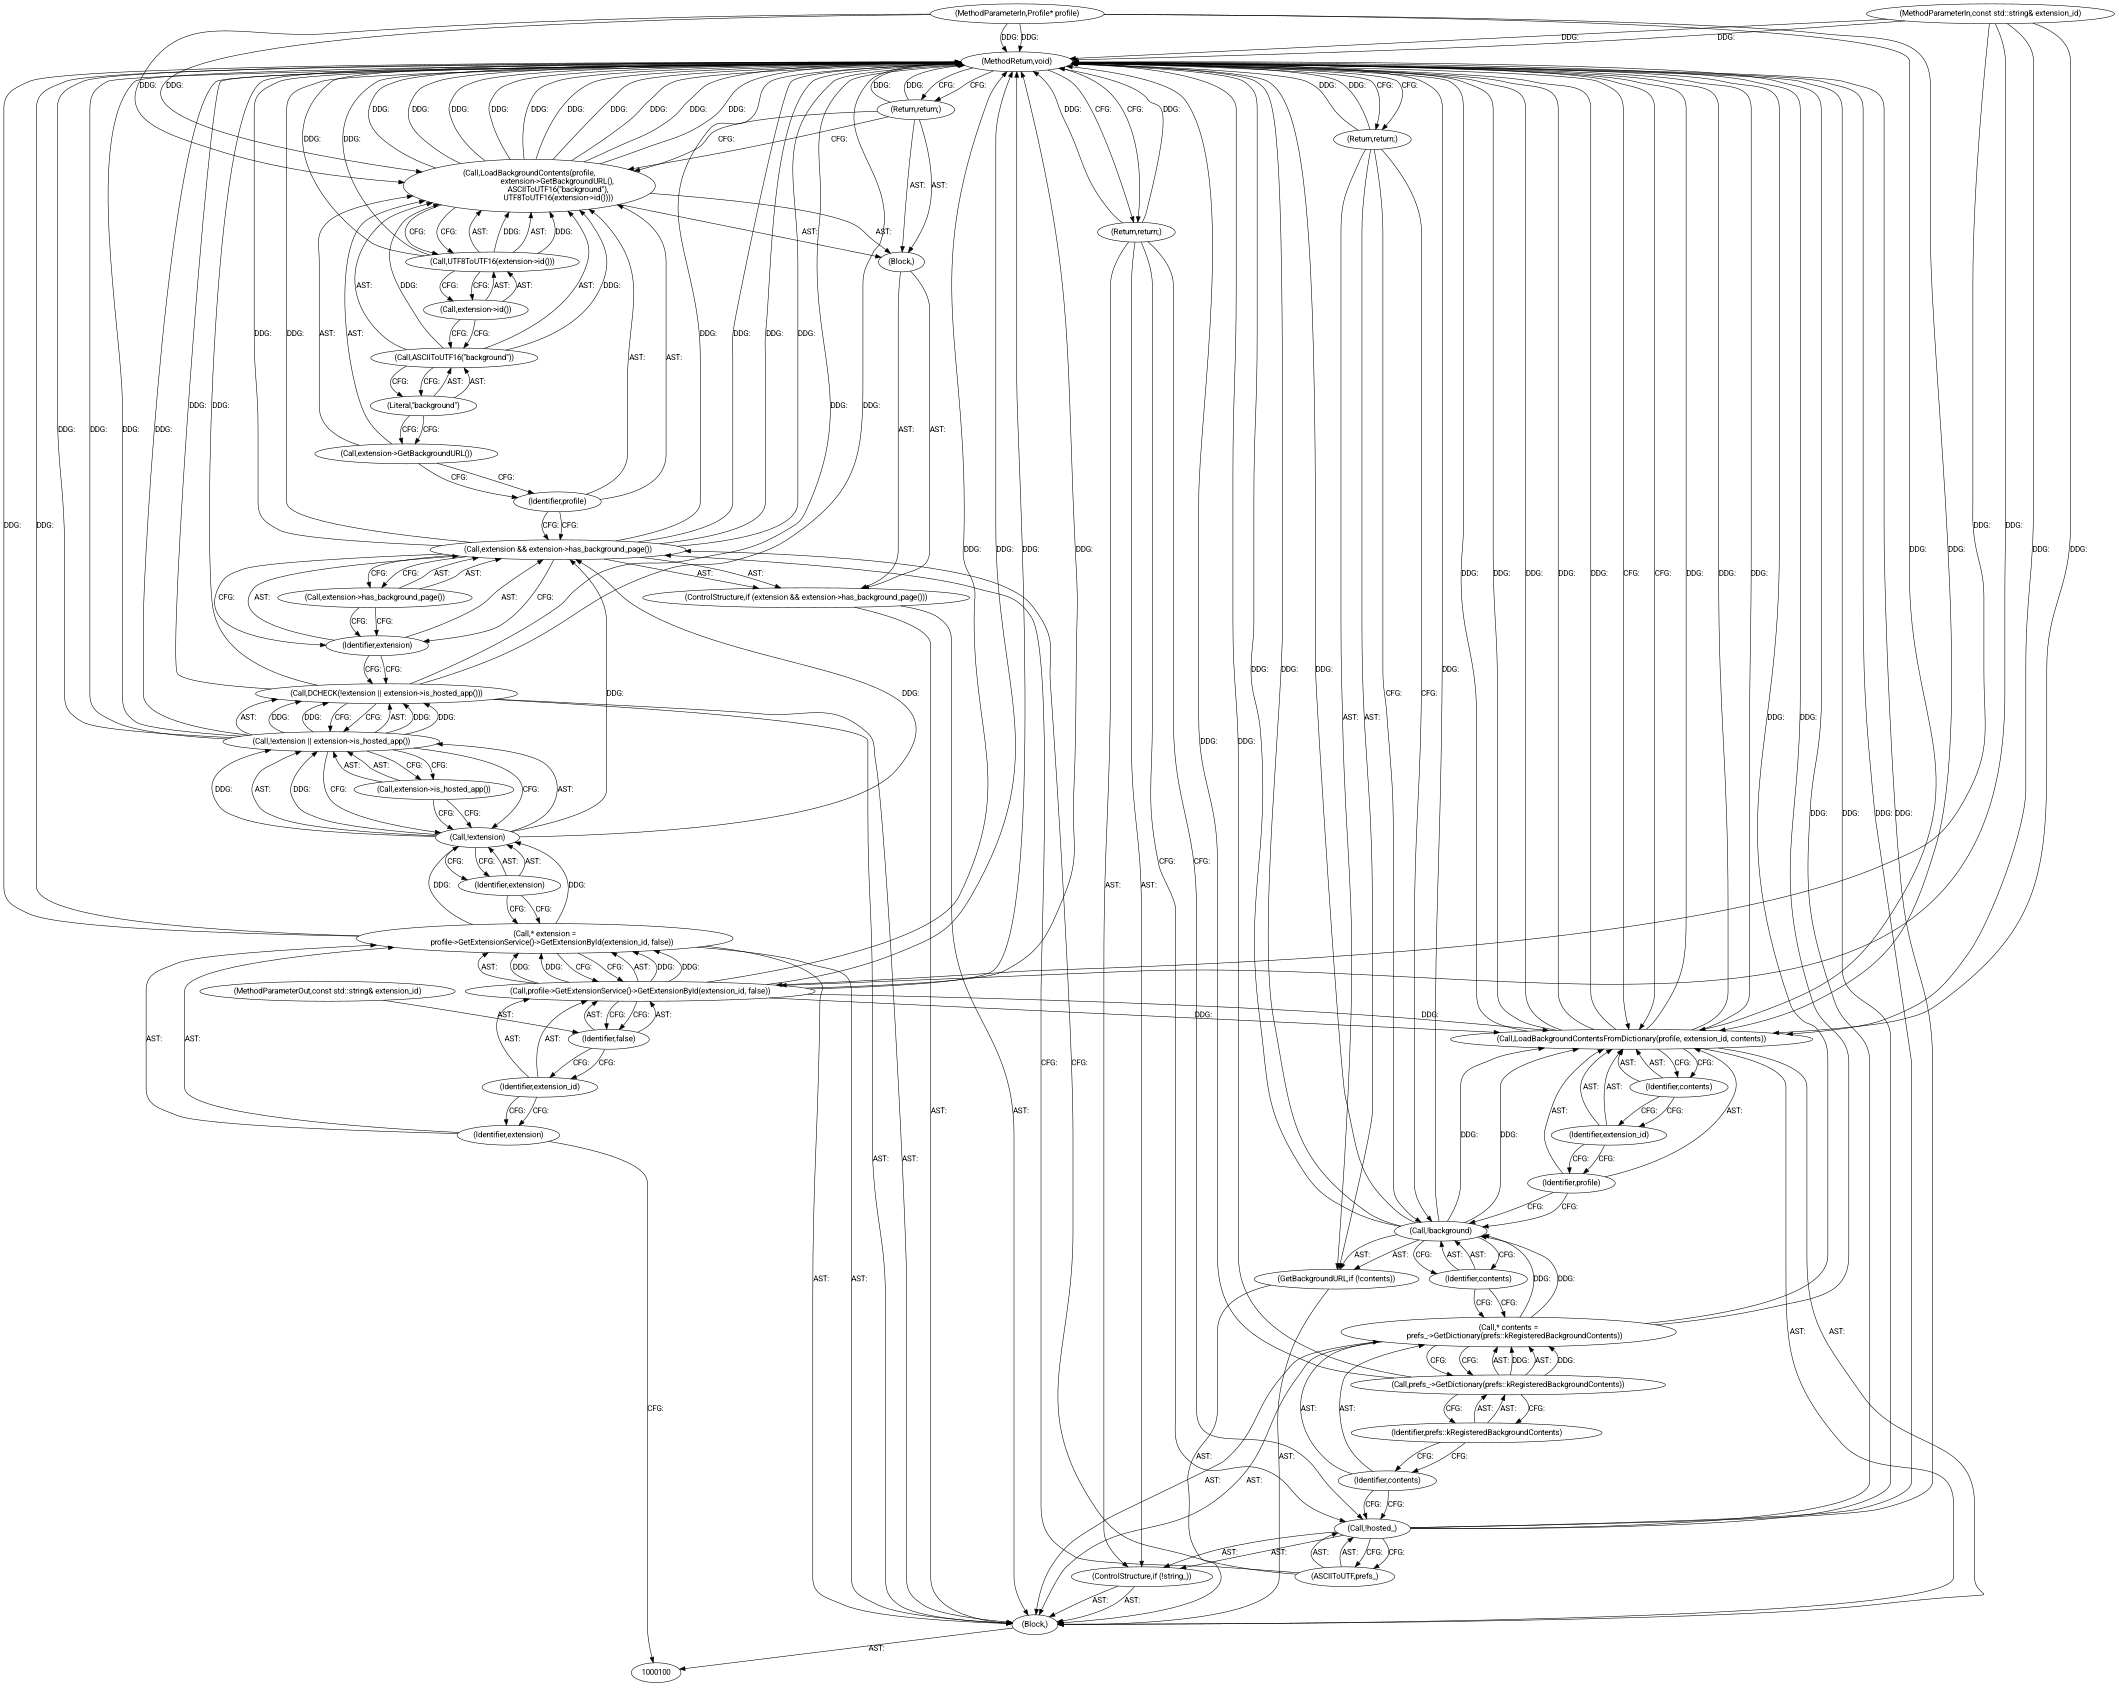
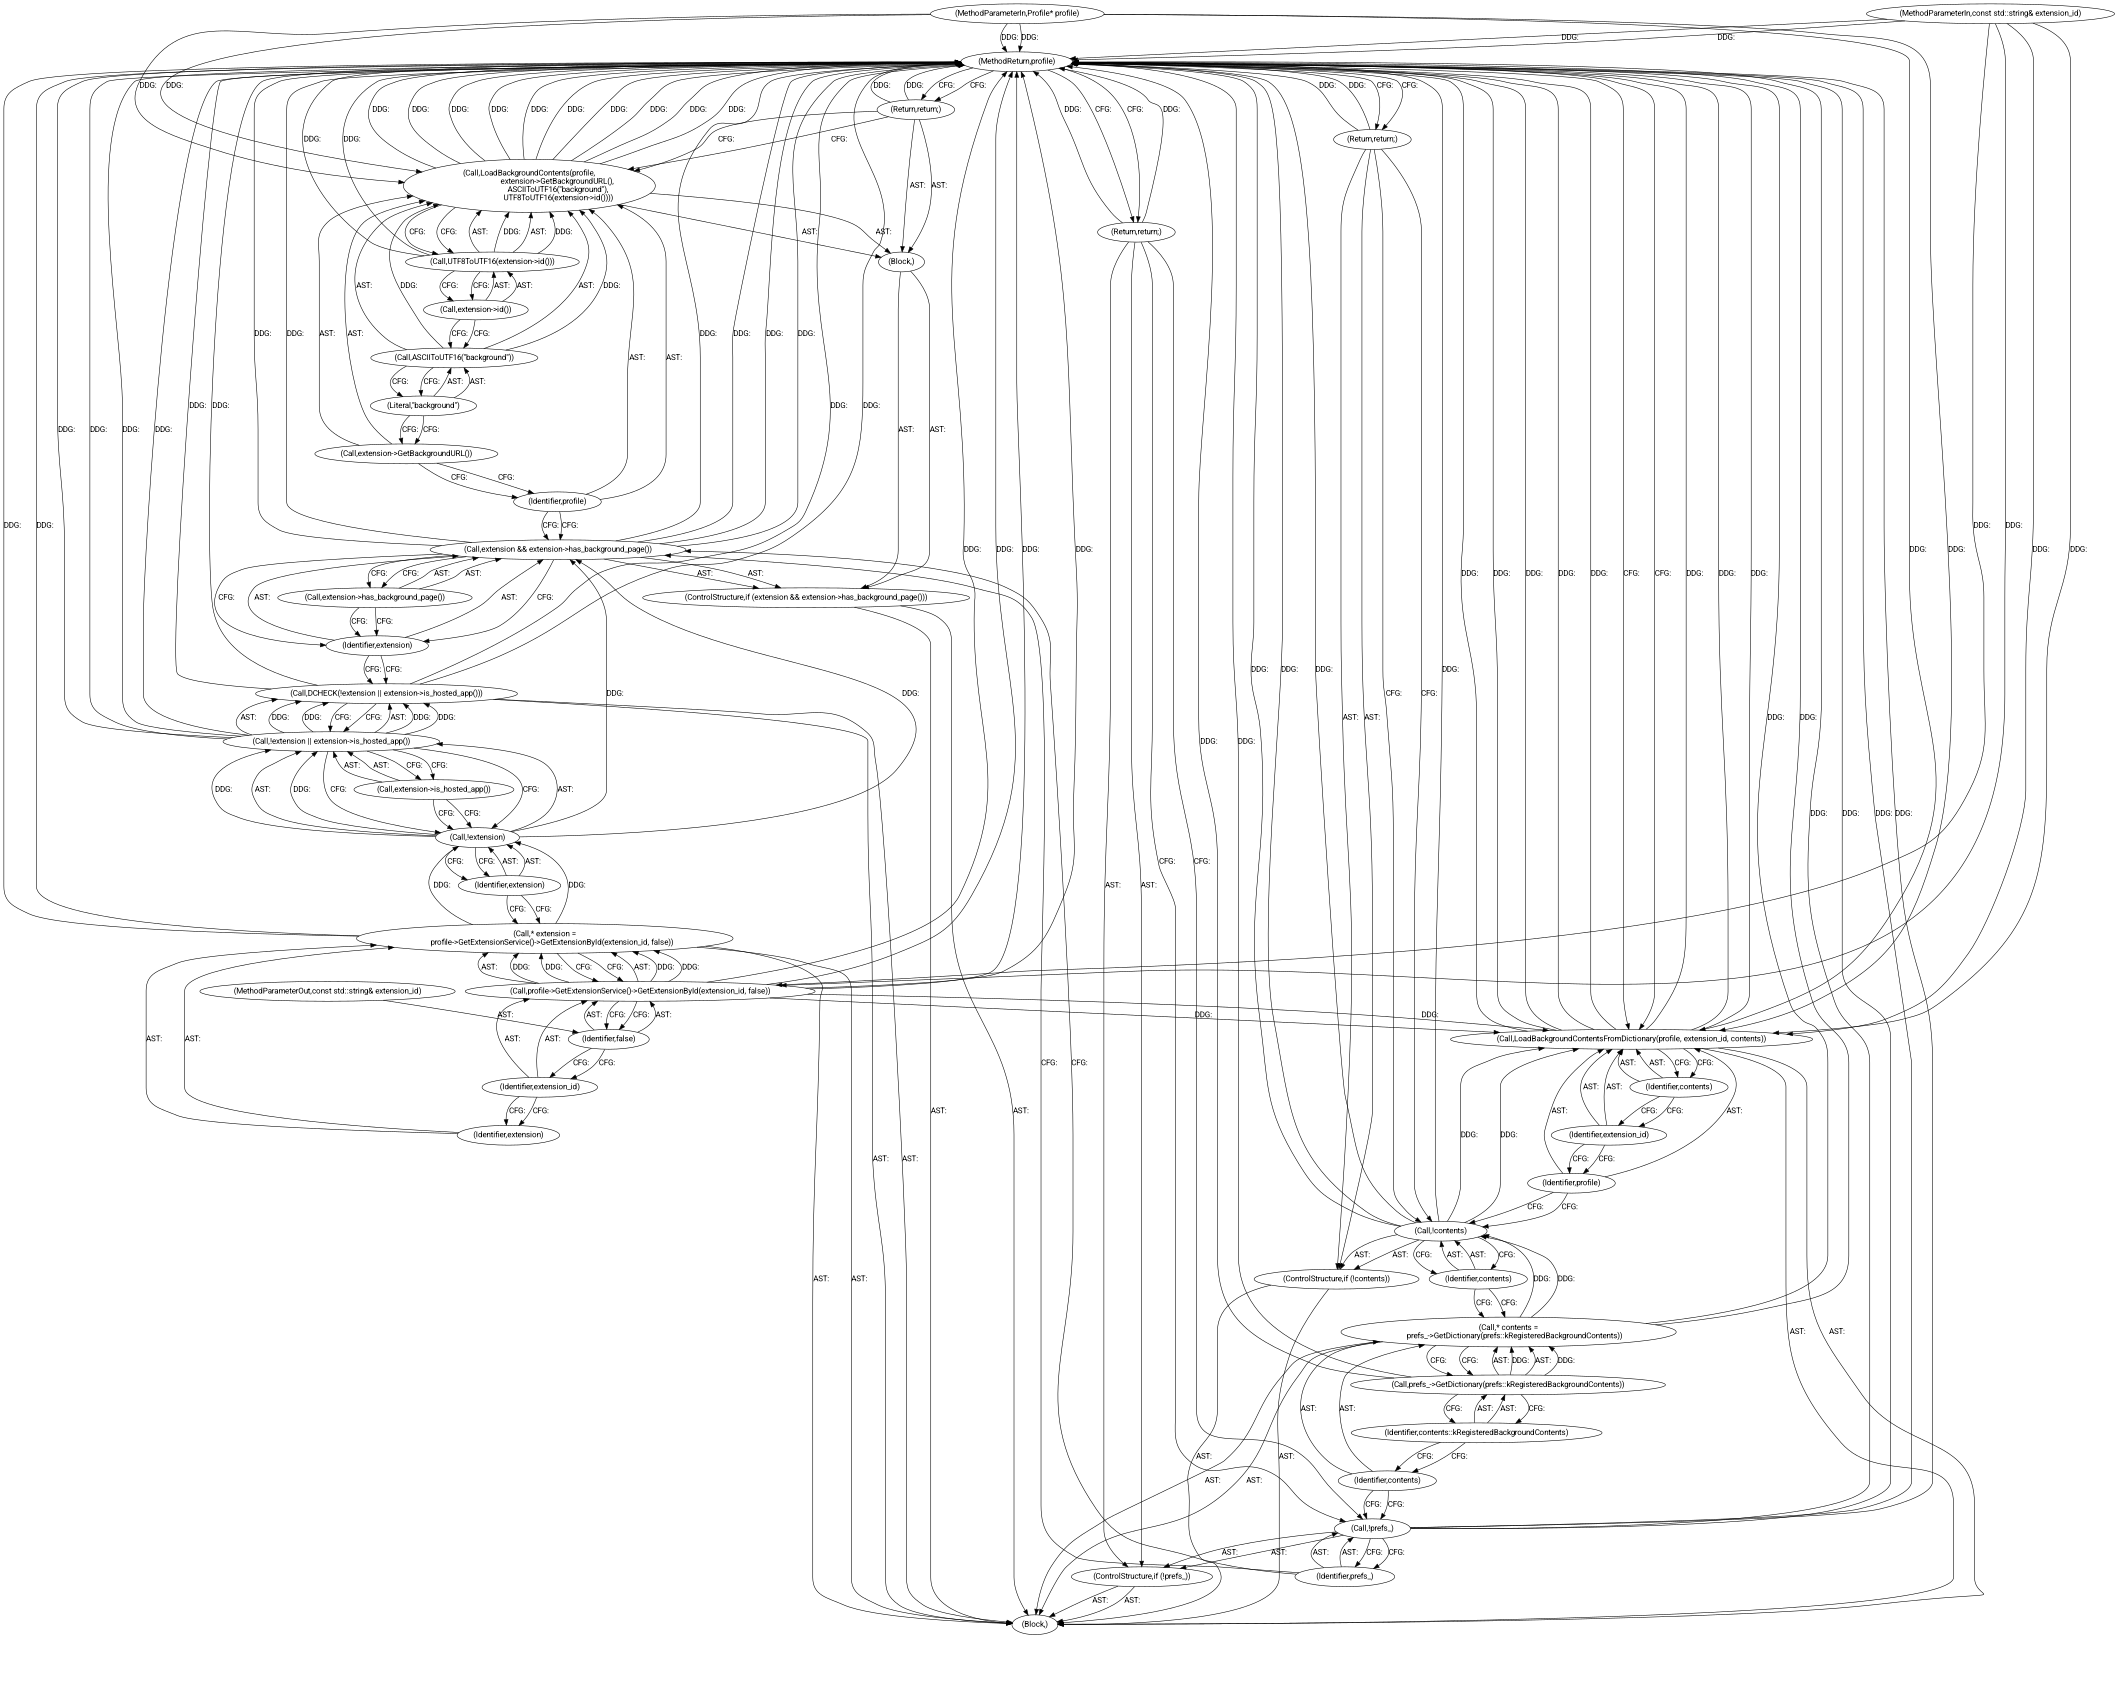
(1017, 62) -> (1017, 62)
(1441, 1231) -> (1441, 1231)
(1337, 1279) -> (1337, 1279)
(1477, 1433) -> (1477, 1433)
(1372, 1529) -> (1372, 1529)
(1142, 1577) -> (1142, 1577)
(1345, 1577) -> (1345, 1577)
(656, 1673) -> none
